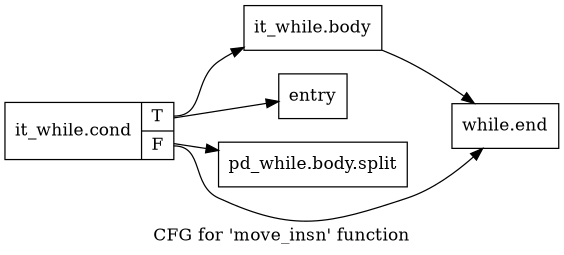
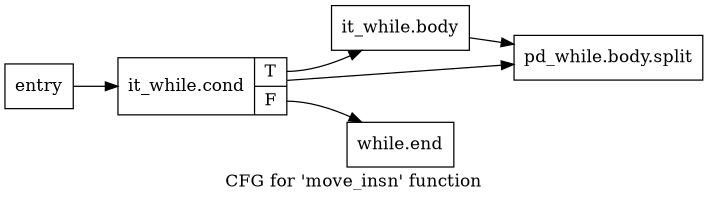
(424, 71) -> (485, 40)
(220, 111) -> (89, 86)
